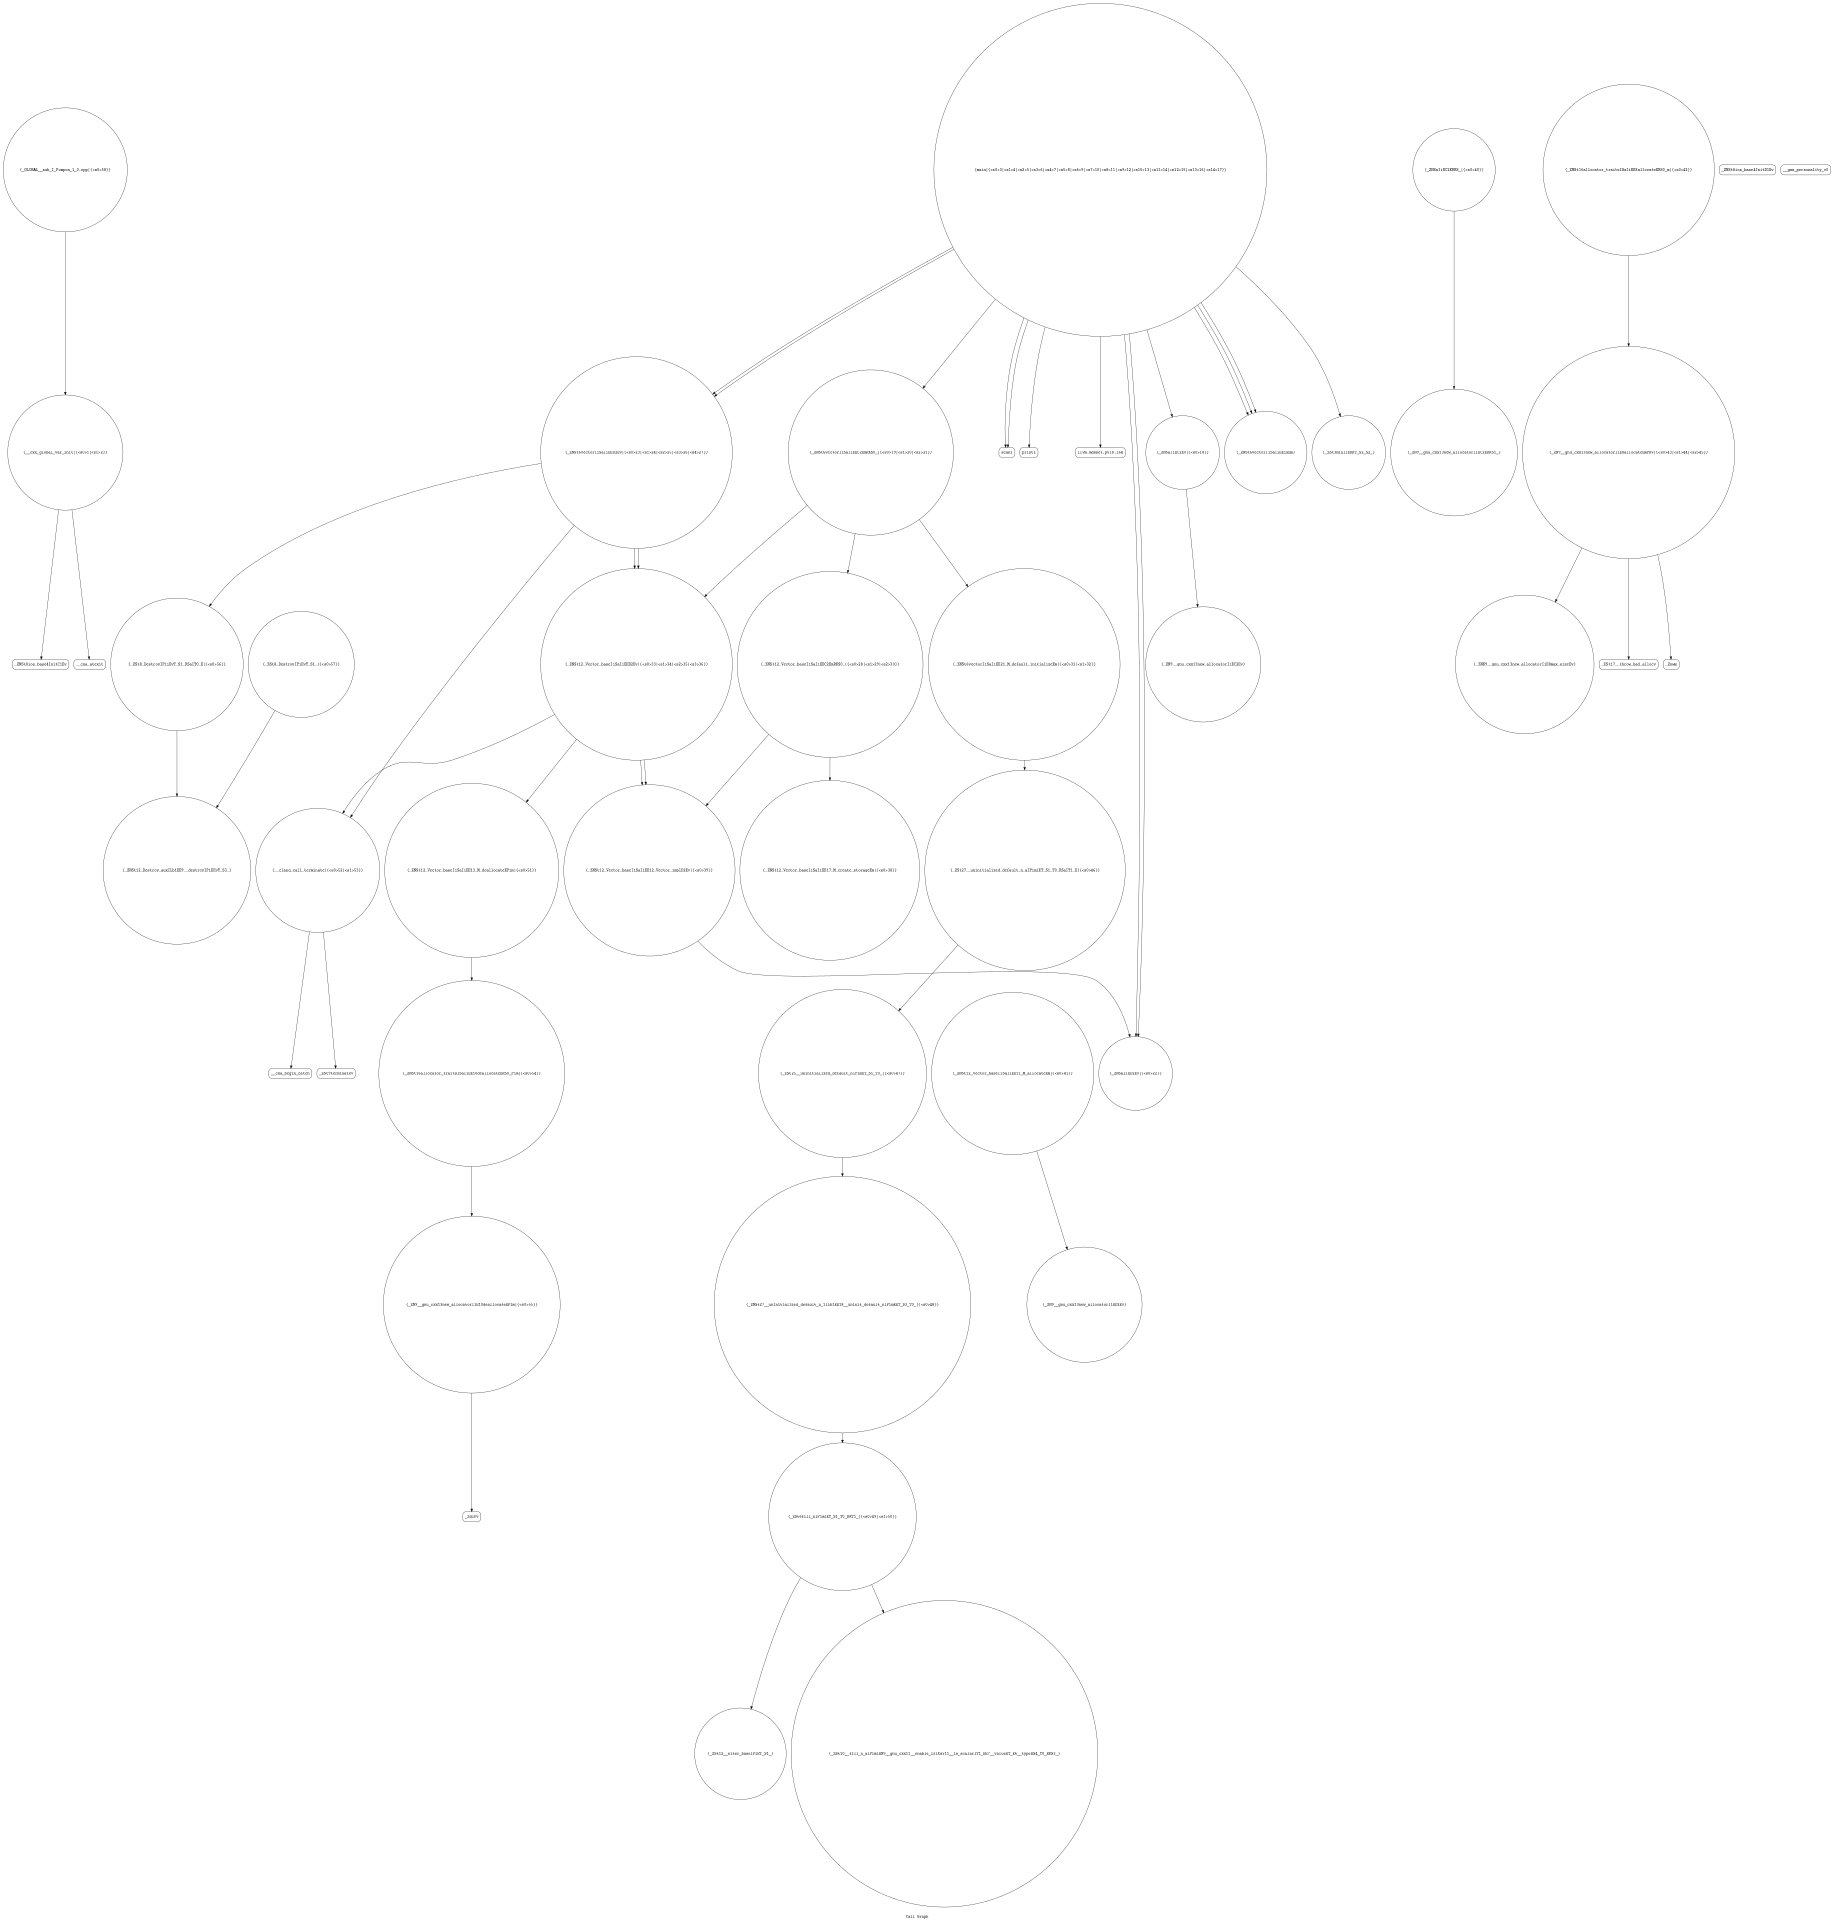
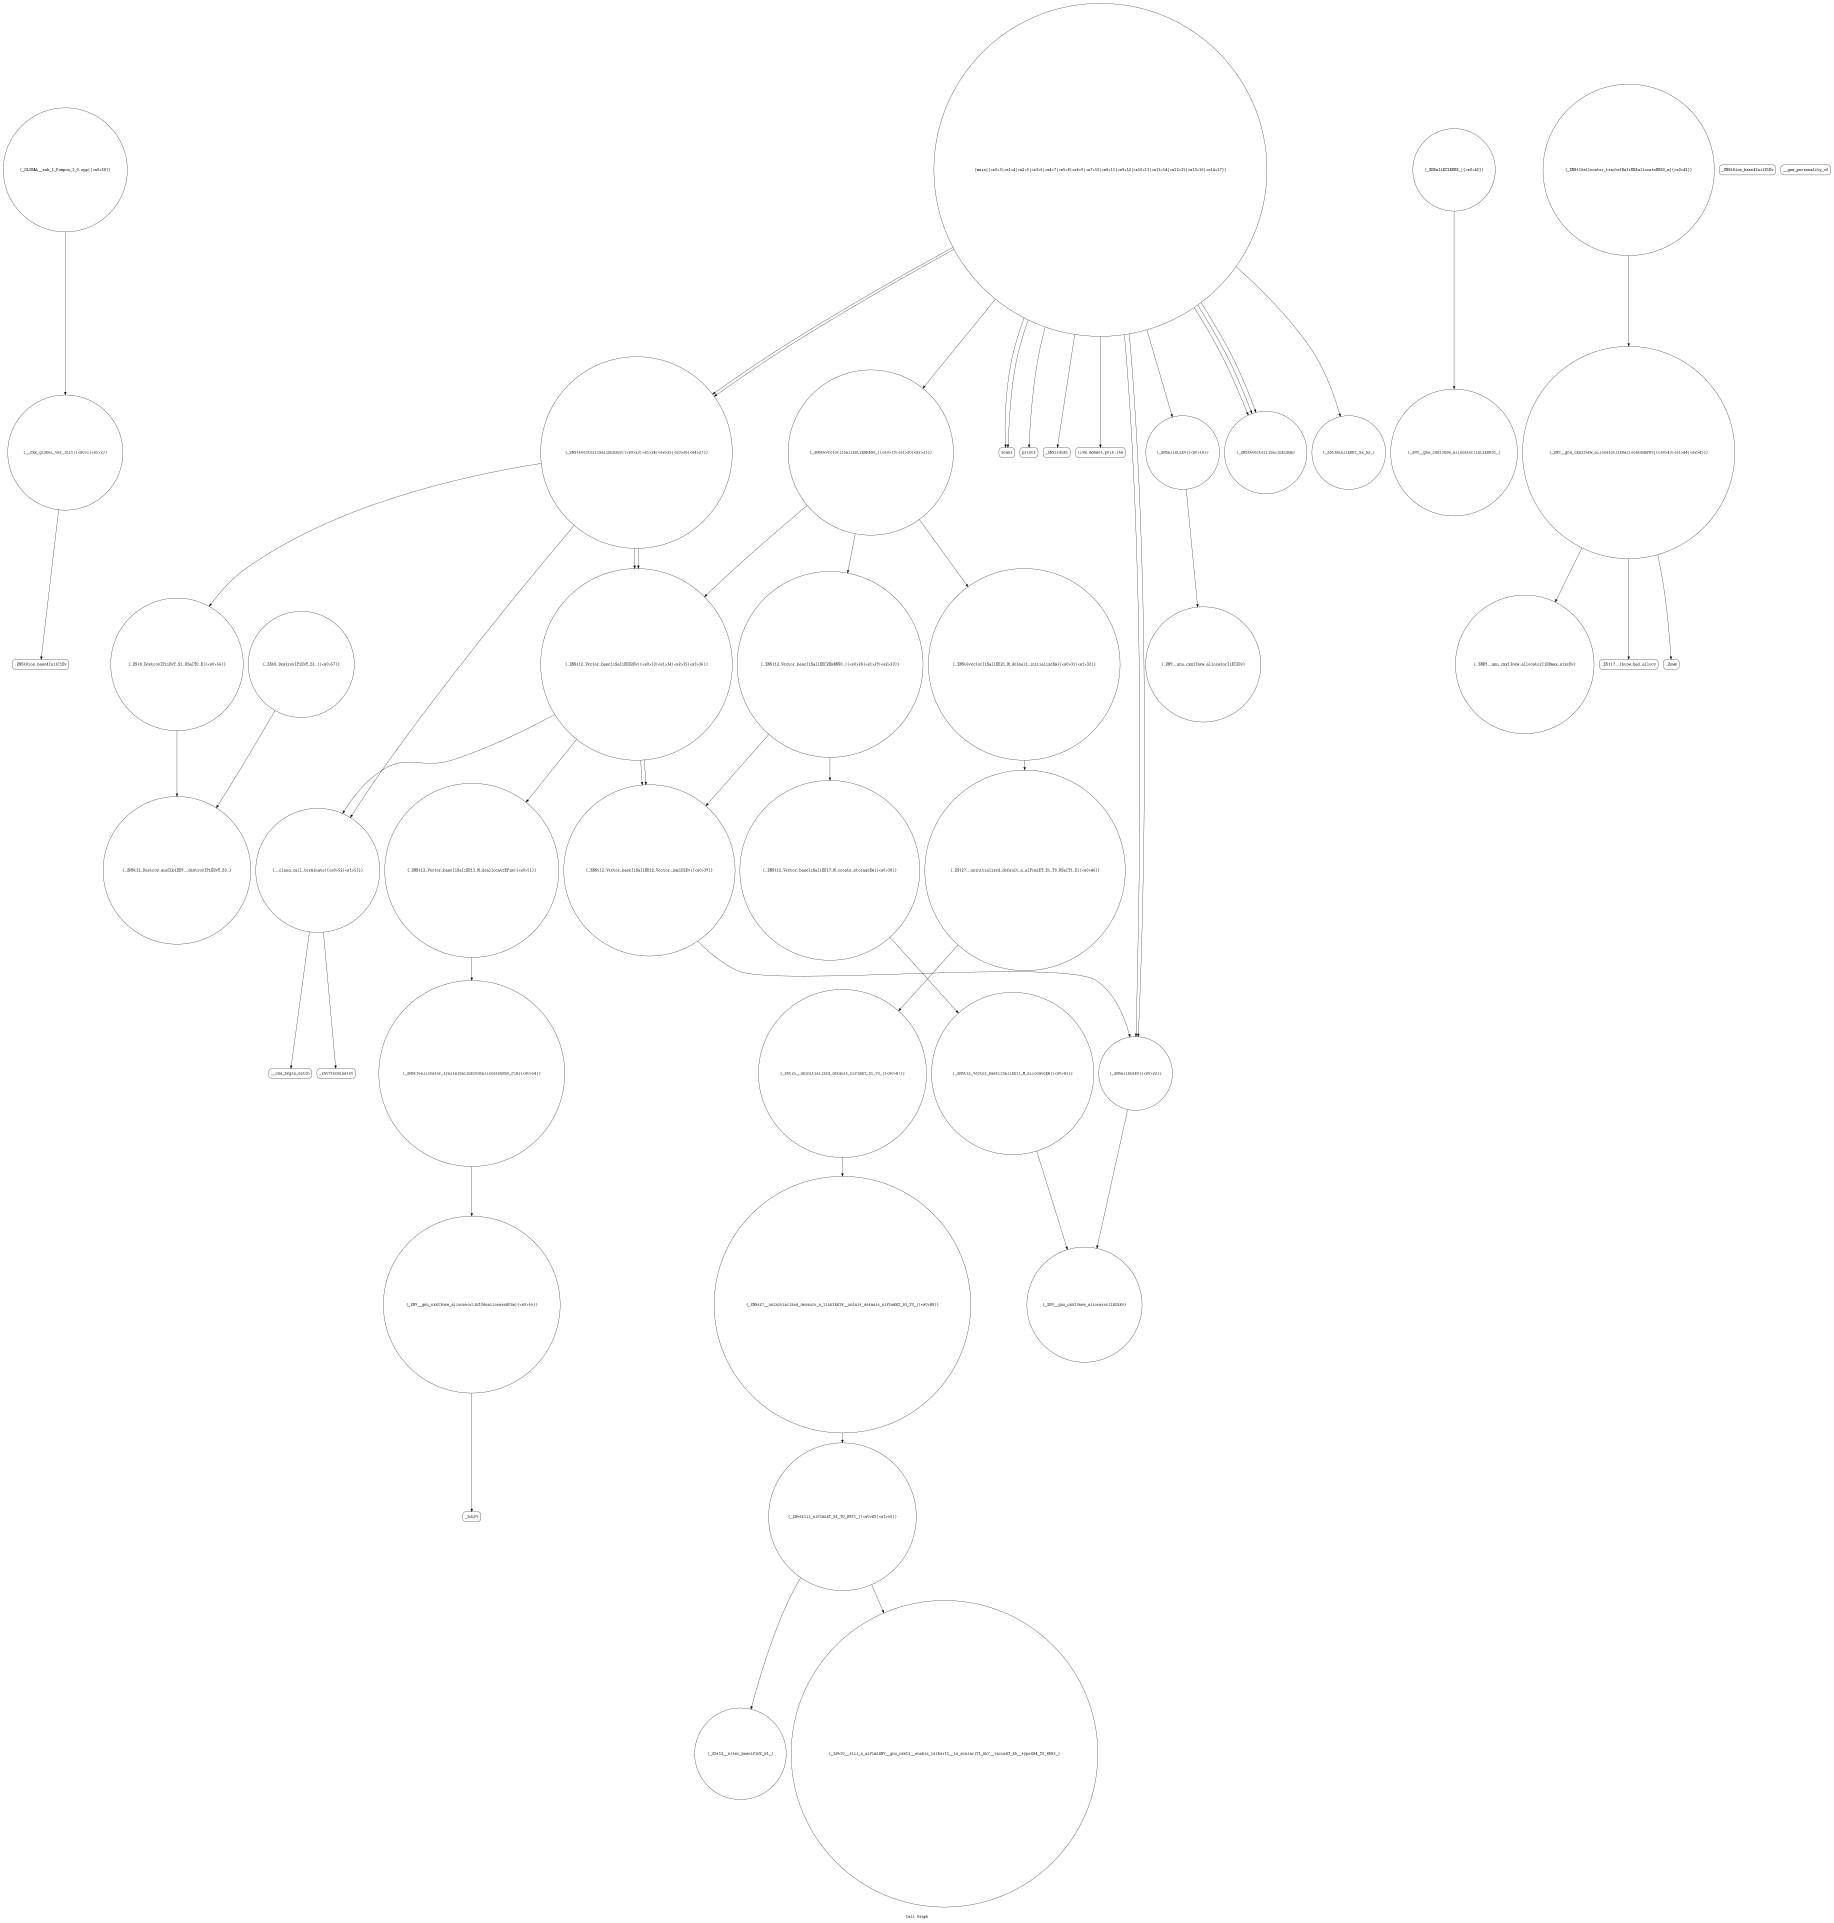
none -> (1057, 453)
(90, 664) -> none
none -> (925, 976)
none -> (1113, 1178)
